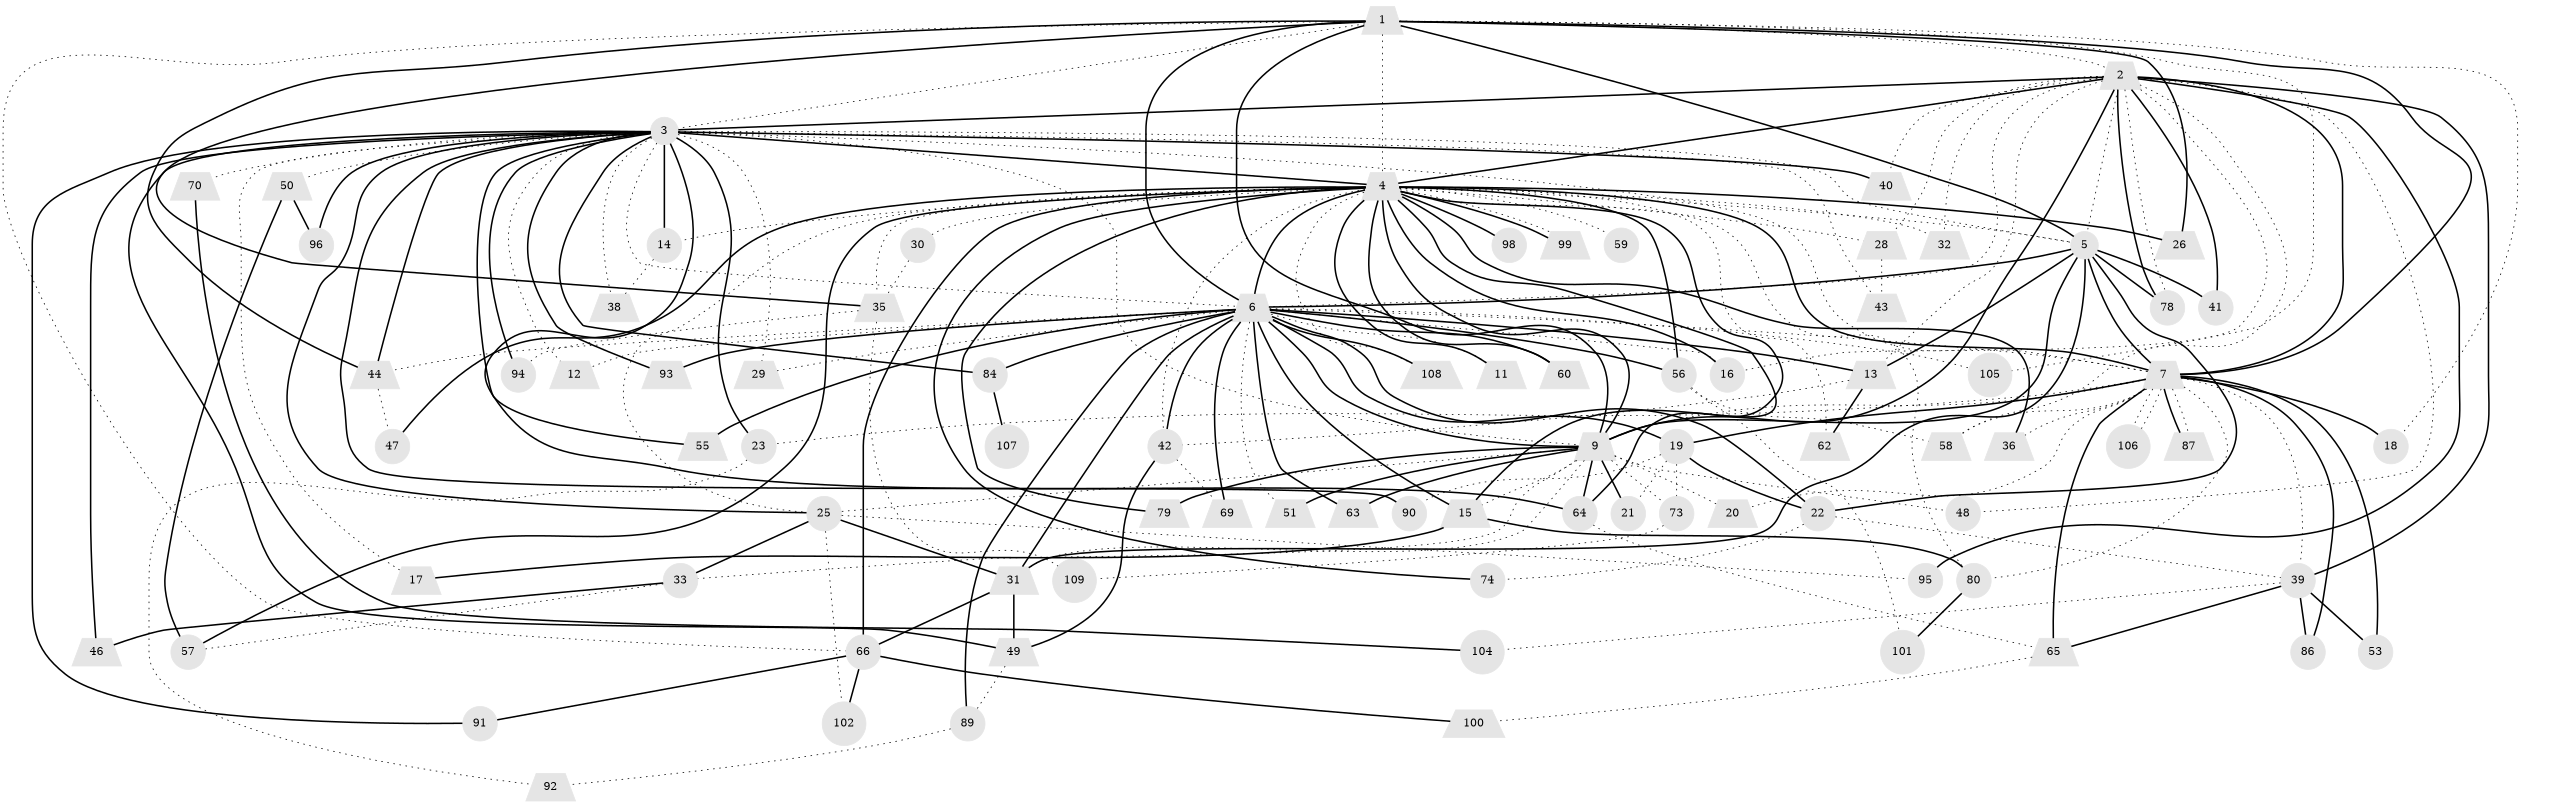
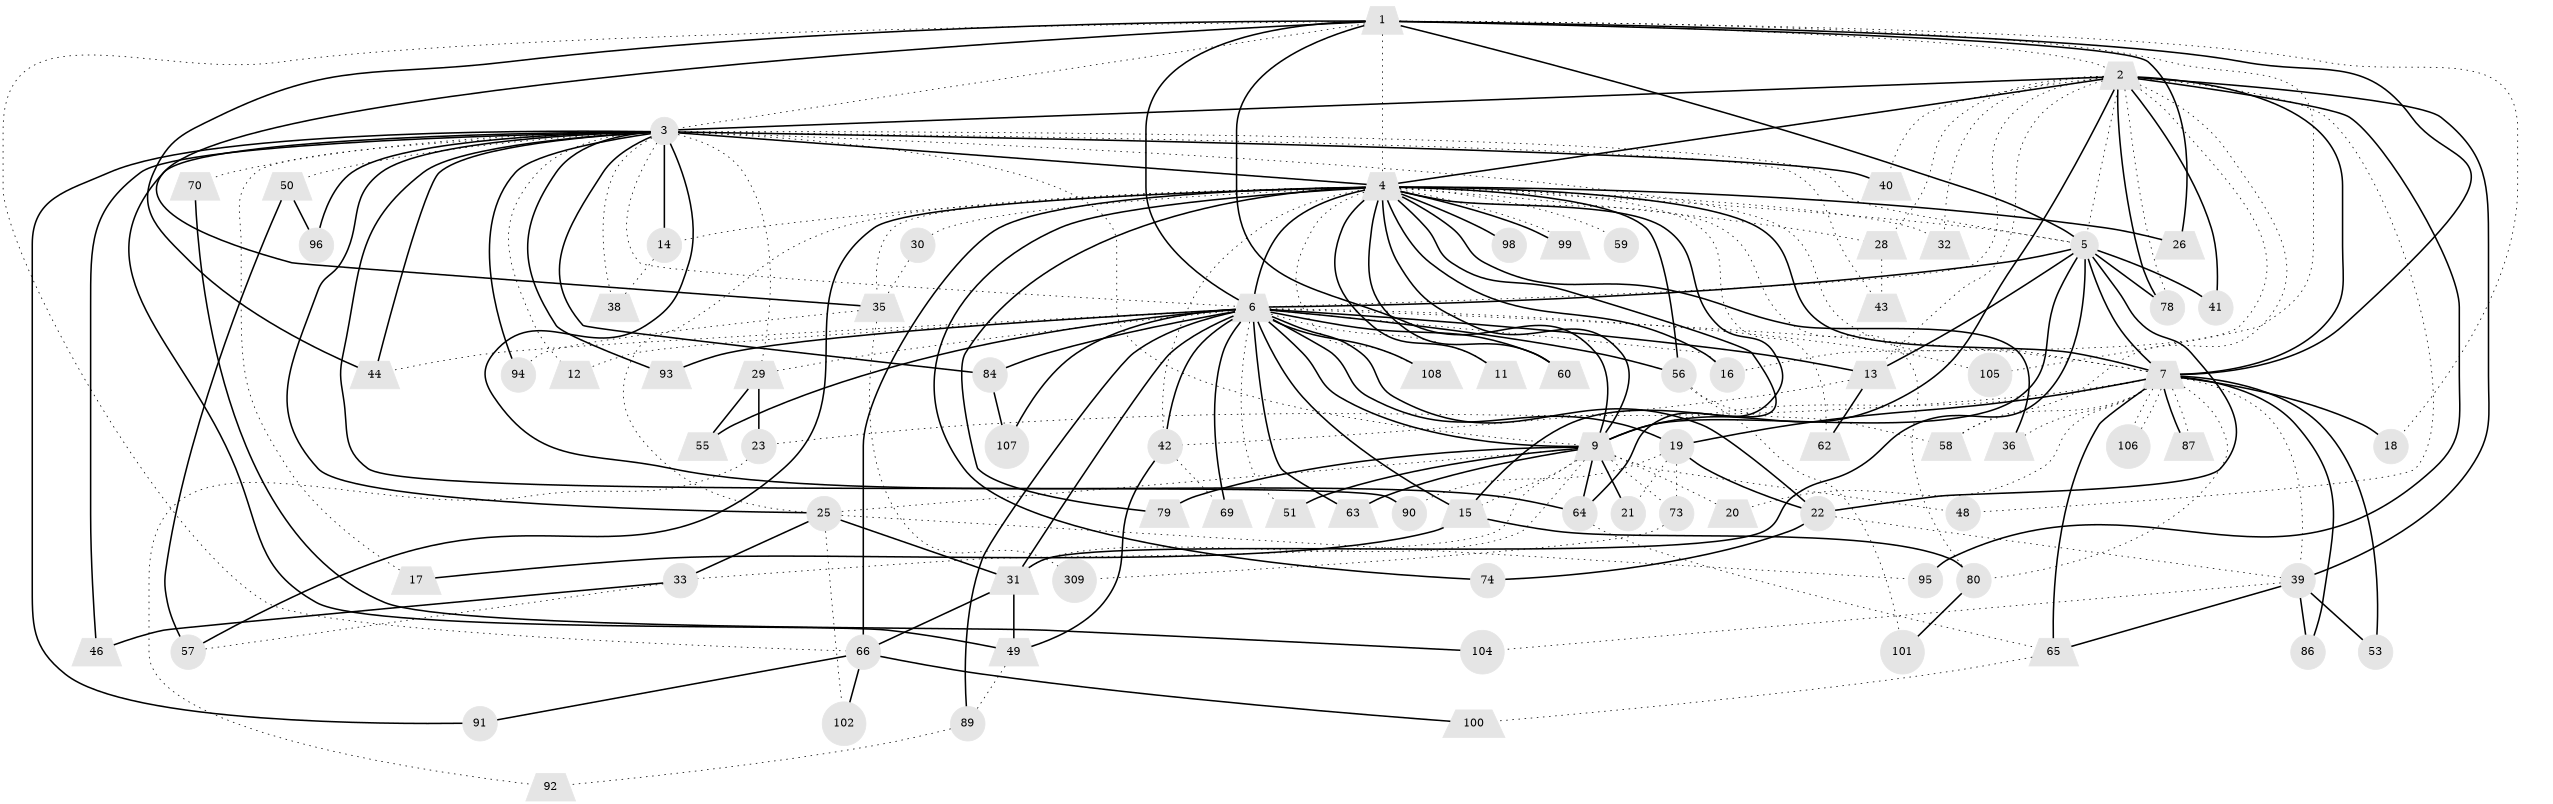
(727, 279) -> (759, 409)
(479, 302) -> (731, 411)
none -> (1085, 348)
(392, 447) -> none
(1627, 568) -> (1627, 568)
(1075, 581) -> (1075, 581)
